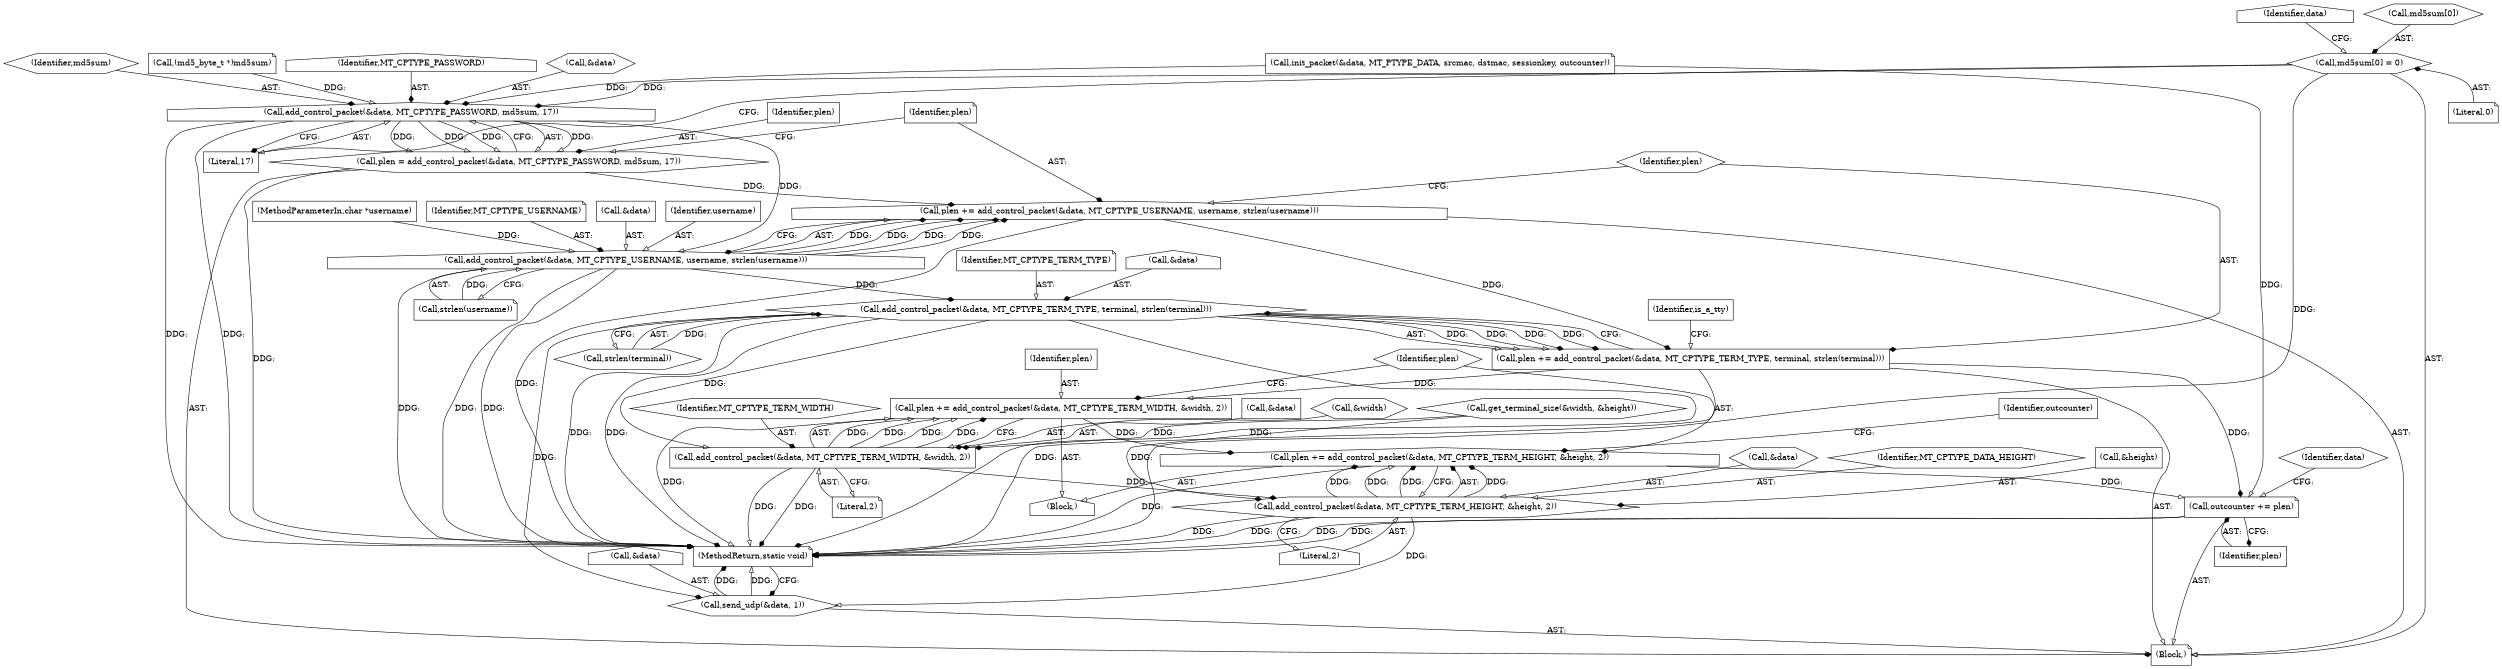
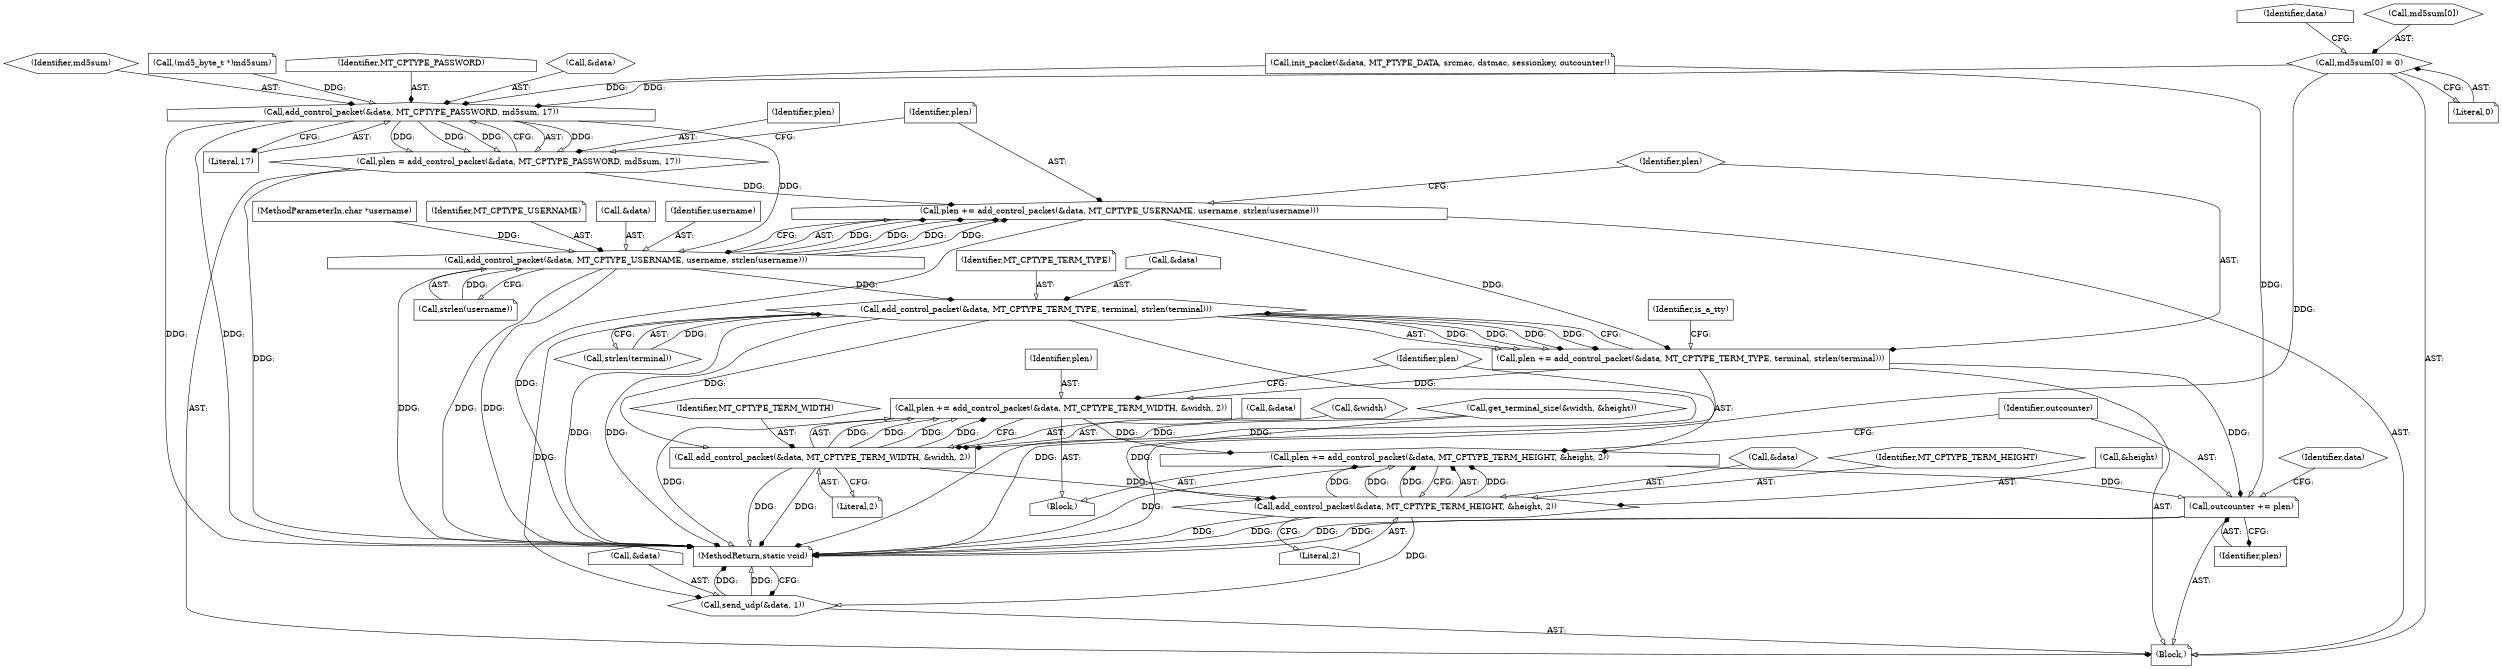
(1274, 81) -> (2428, 83)
none -> (2161, 444)
(1956, 458) -> (1956, 458)
